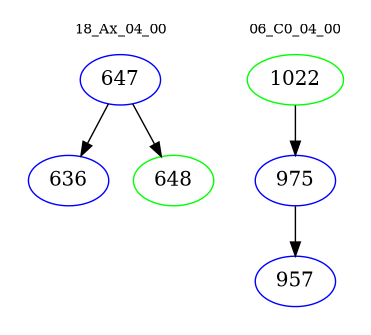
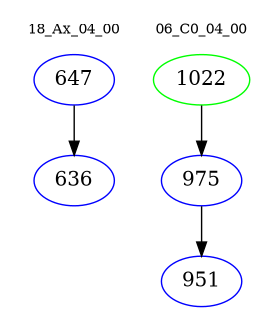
(174, 181) -> none
(295, 281) -> (202, 281)
